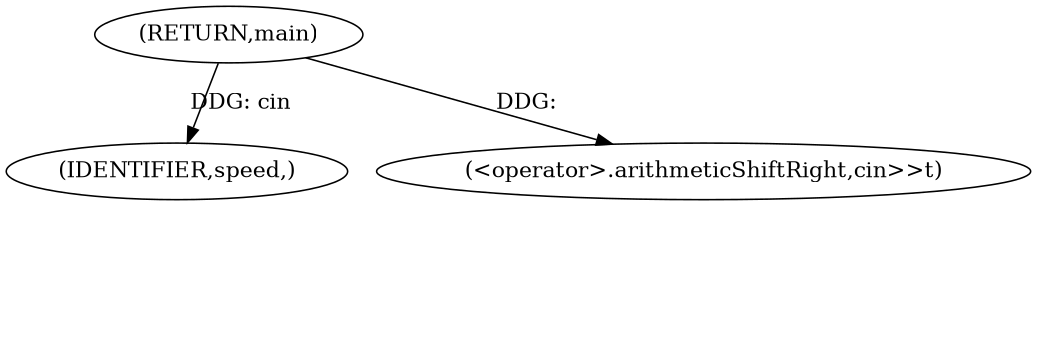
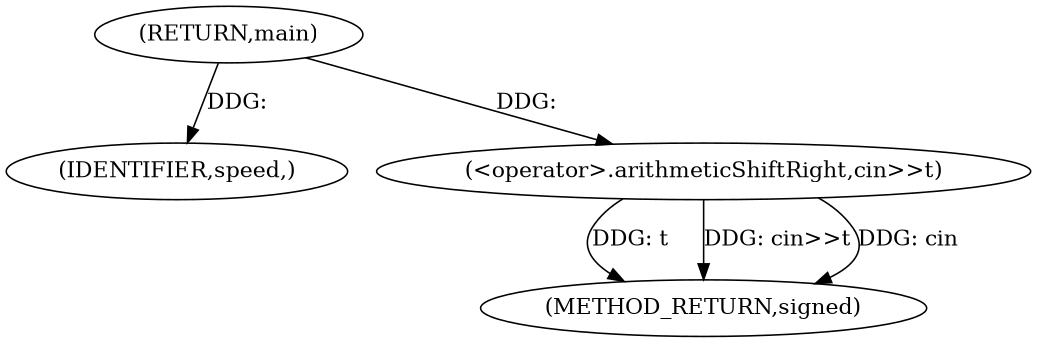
(241, 103) -> (241, 103)
none -> (704, 308)
